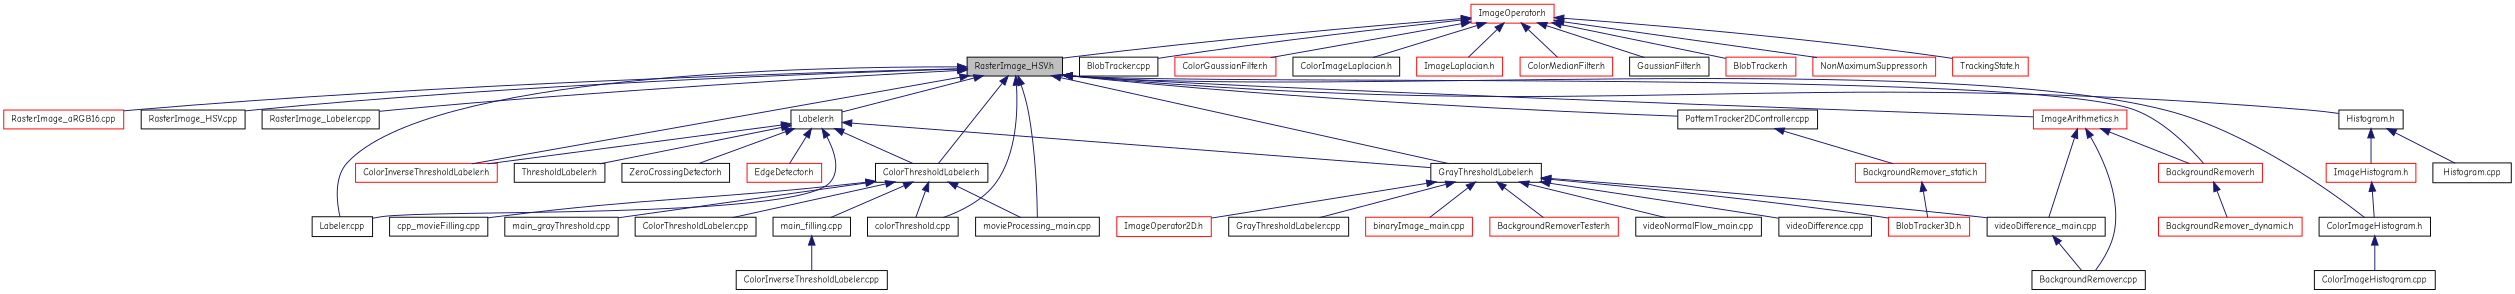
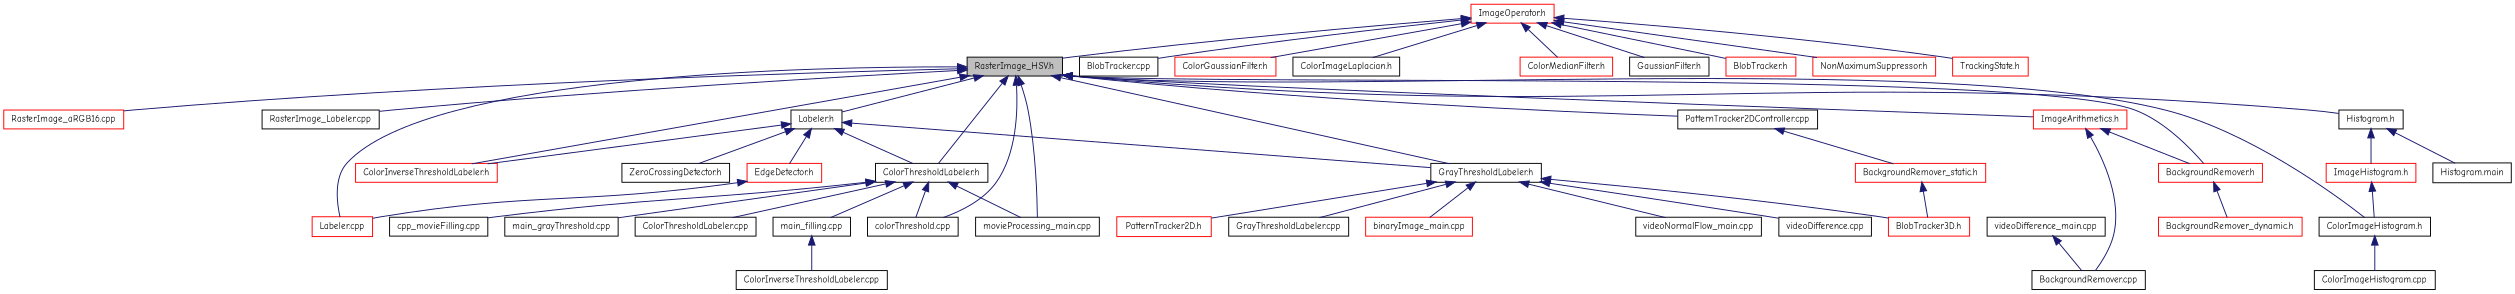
(1460, 67) -> none
(193, 119) -> none
(560, 173) -> none
(2472, 173) -> (2472, 173)
(2062, 178) -> none
(1769, 196) -> none
(627, 210) -> (555, 199)
(342, 227) -> (342, 227)
(1164, 227) -> (1164, 227)
(1554, 227) -> none
